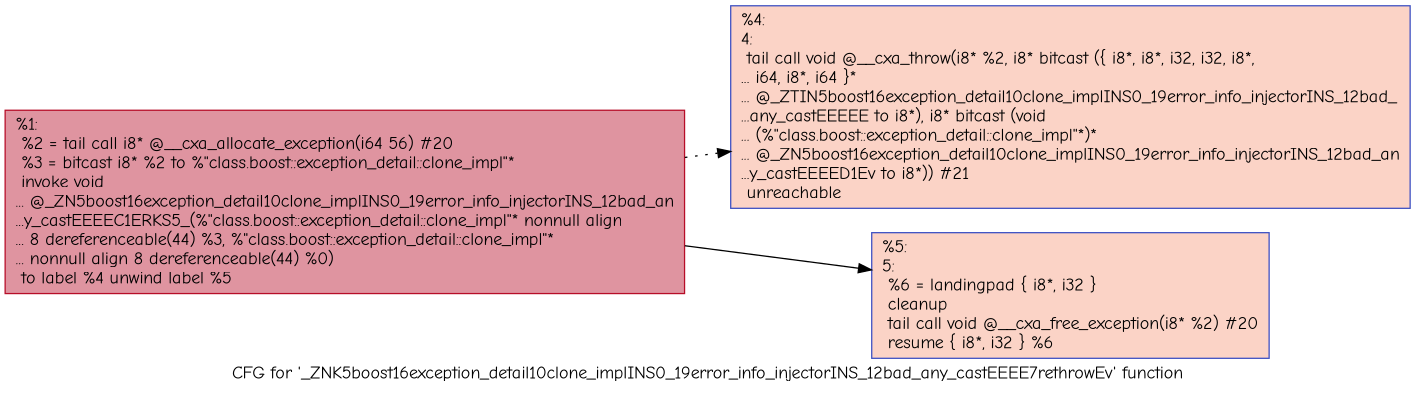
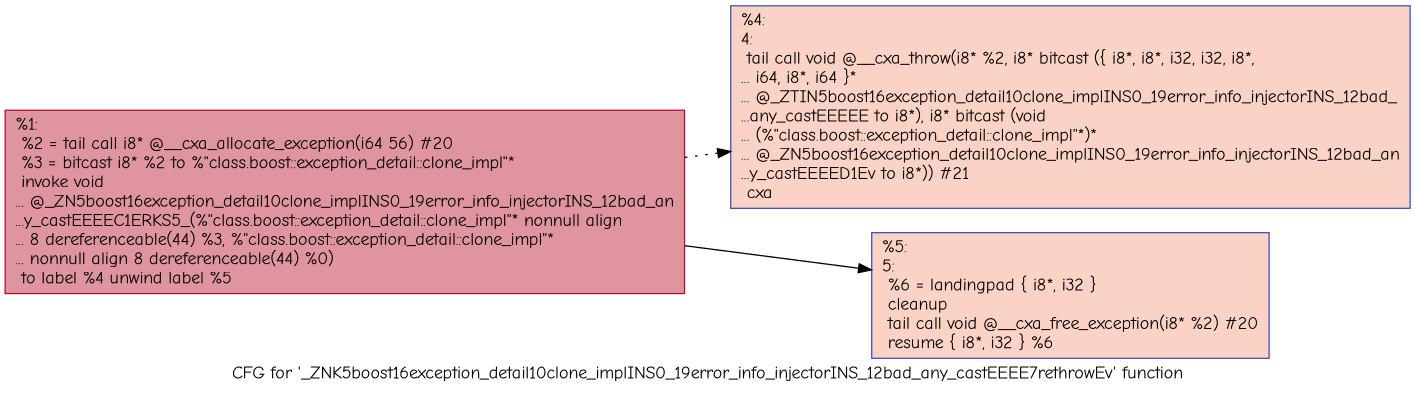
(792, 193) -> (757, 193)
